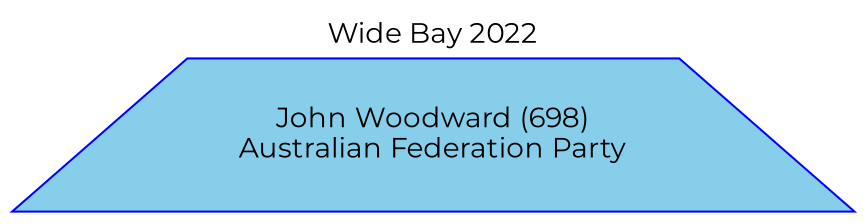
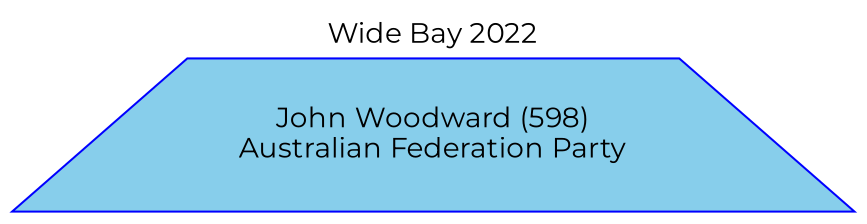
(433, 135) -> (433, 135)
